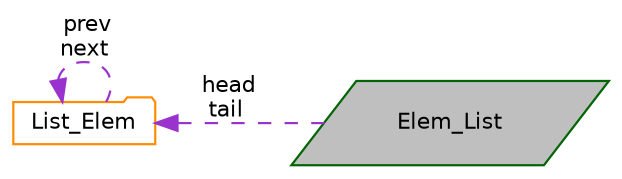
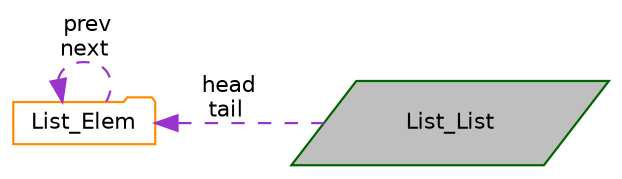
(450, 123) -> (450, 123)
